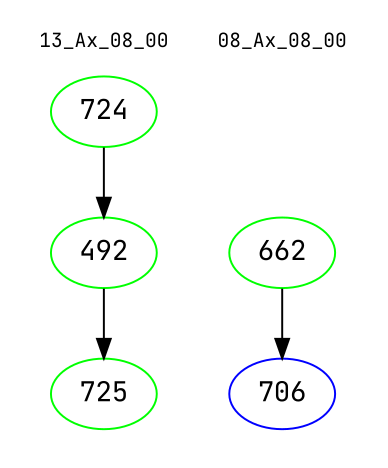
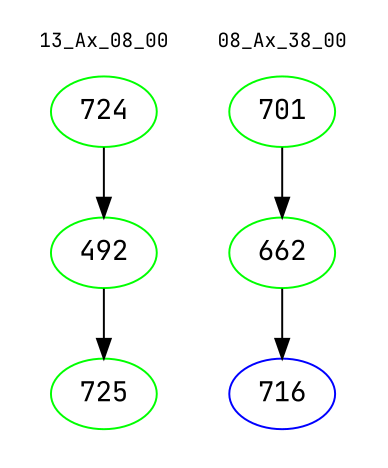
(283, 42) -> (283, 42)
none -> (282, 112)
(282, 394) -> (282, 394)
